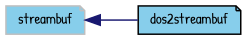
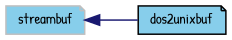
(189, 20) -> (182, 20)
